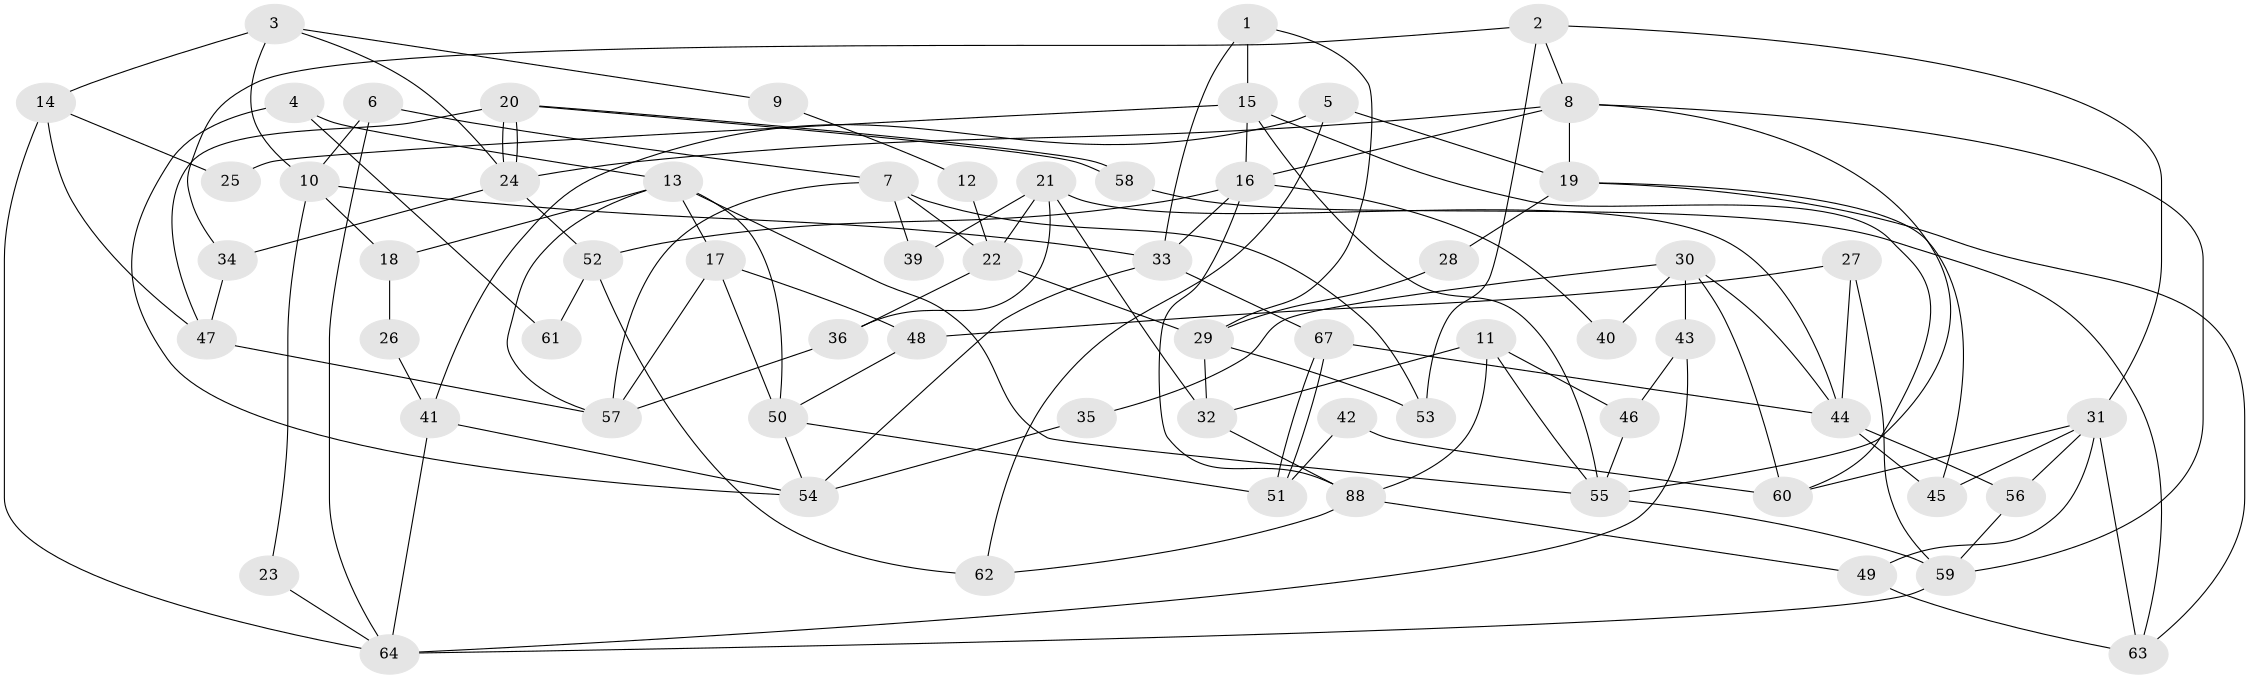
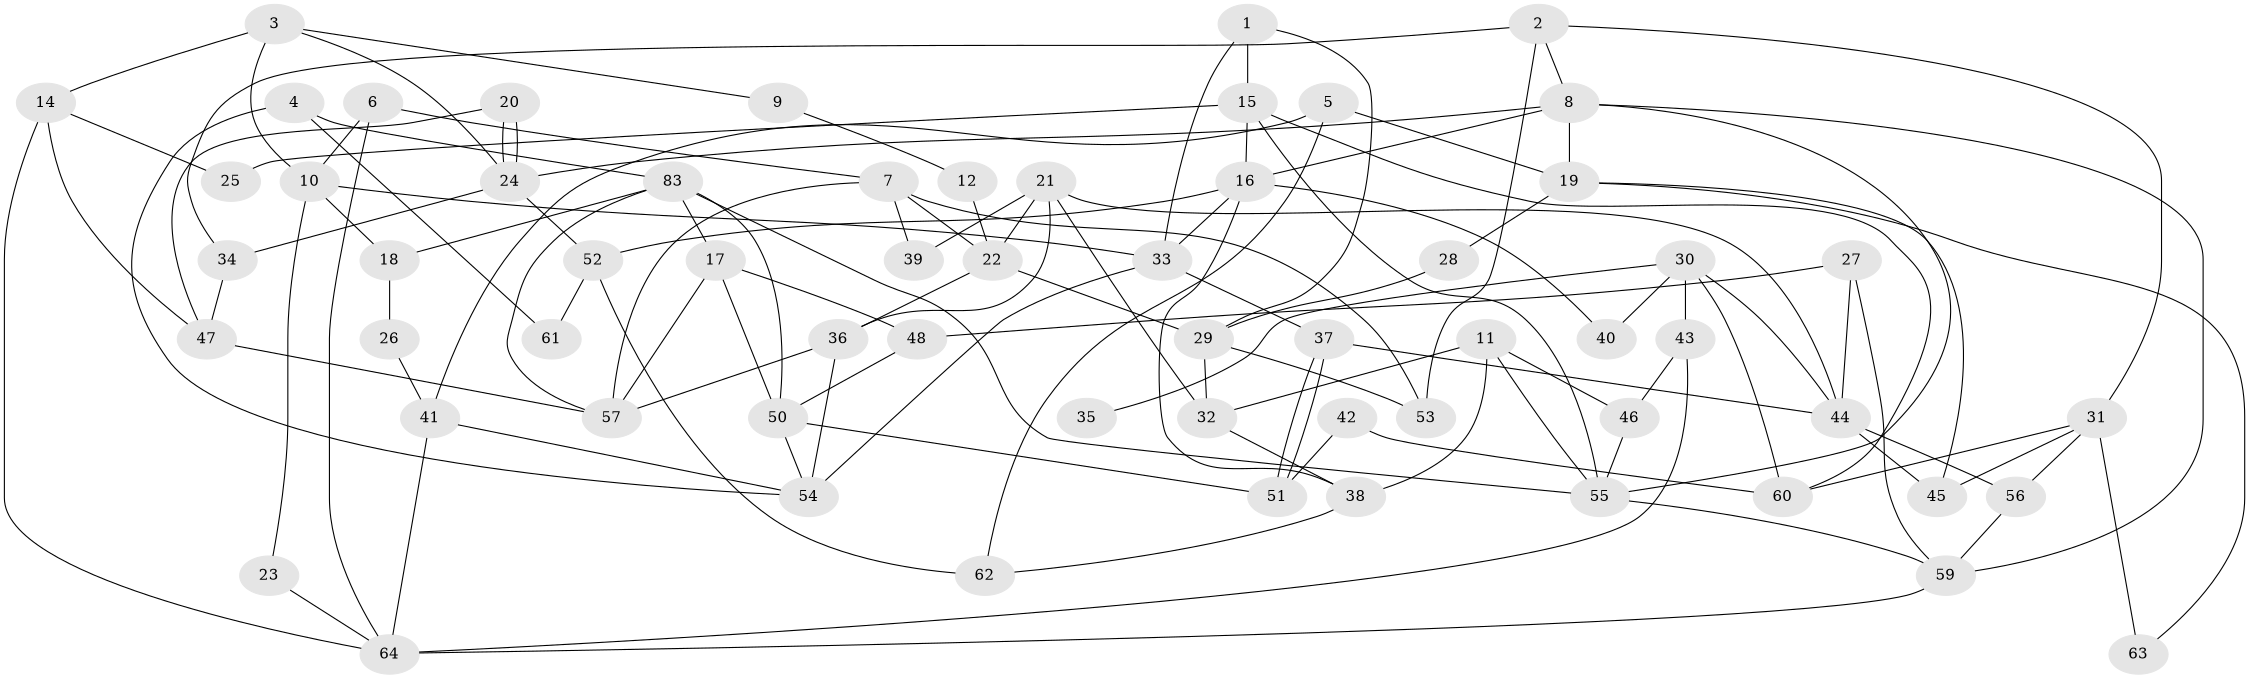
(673, 182) -> (673, 182)
(1125, 182) -> none
(1324, 339) -> (1324, 339)
(948, 458) -> (824, 418)
(1356, 497) -> (1356, 497)
(1867, 576) -> none
